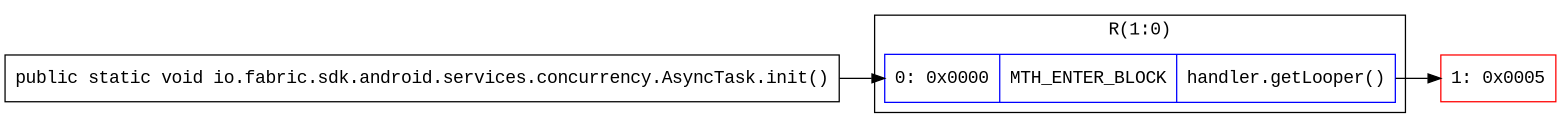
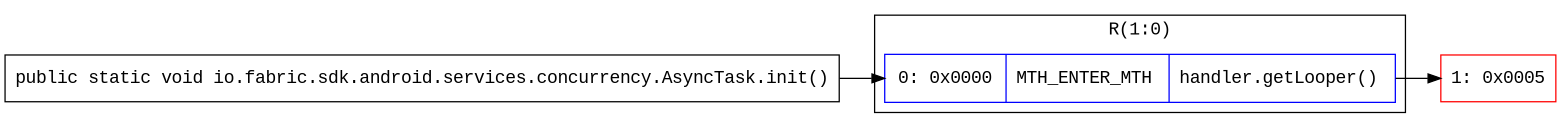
(1088, 78) -> (1084, 78)
